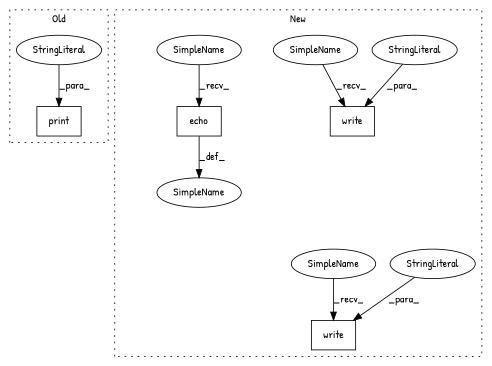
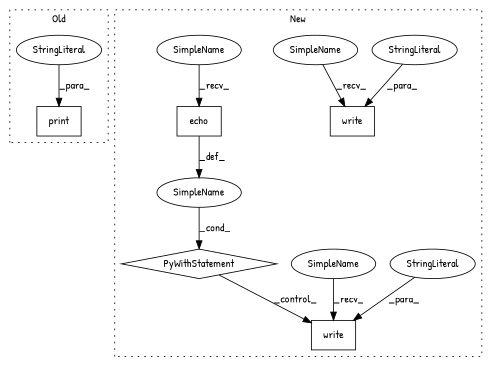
none -> (199, 264)
